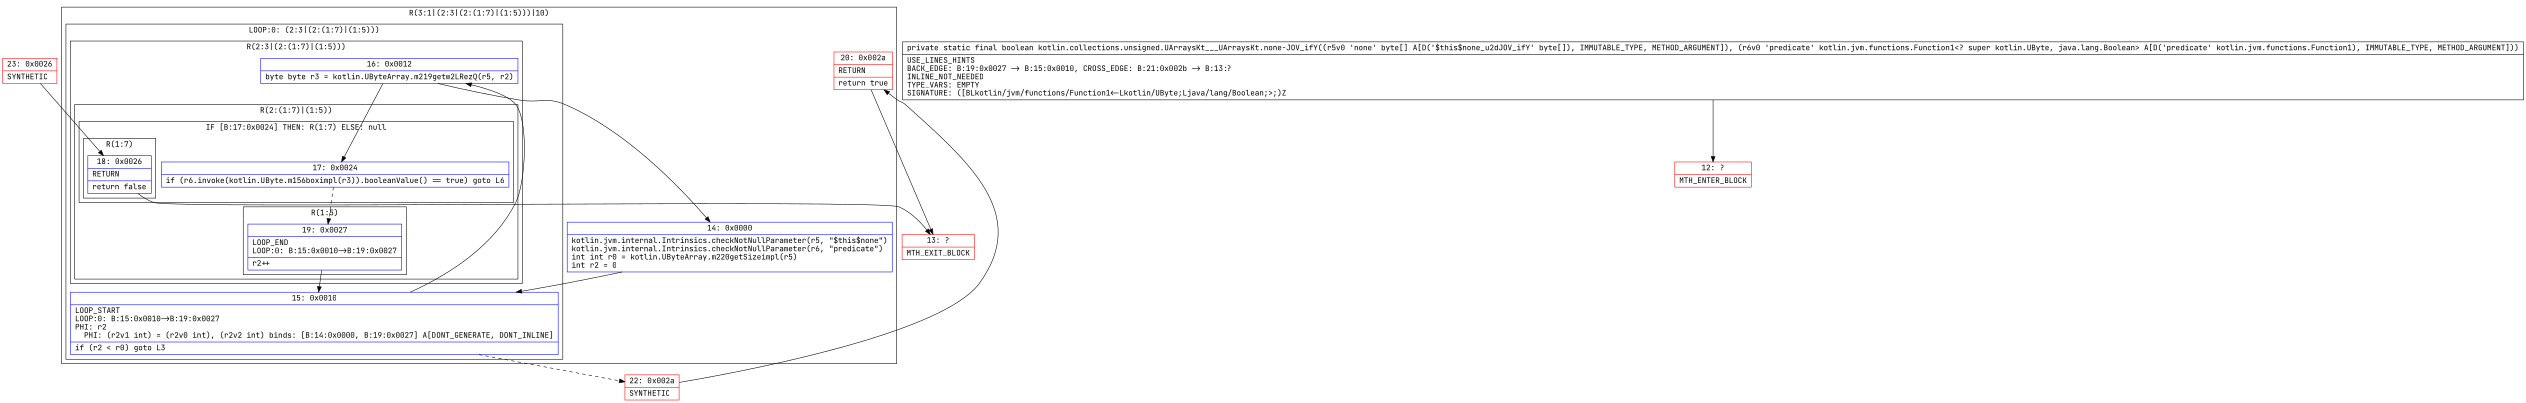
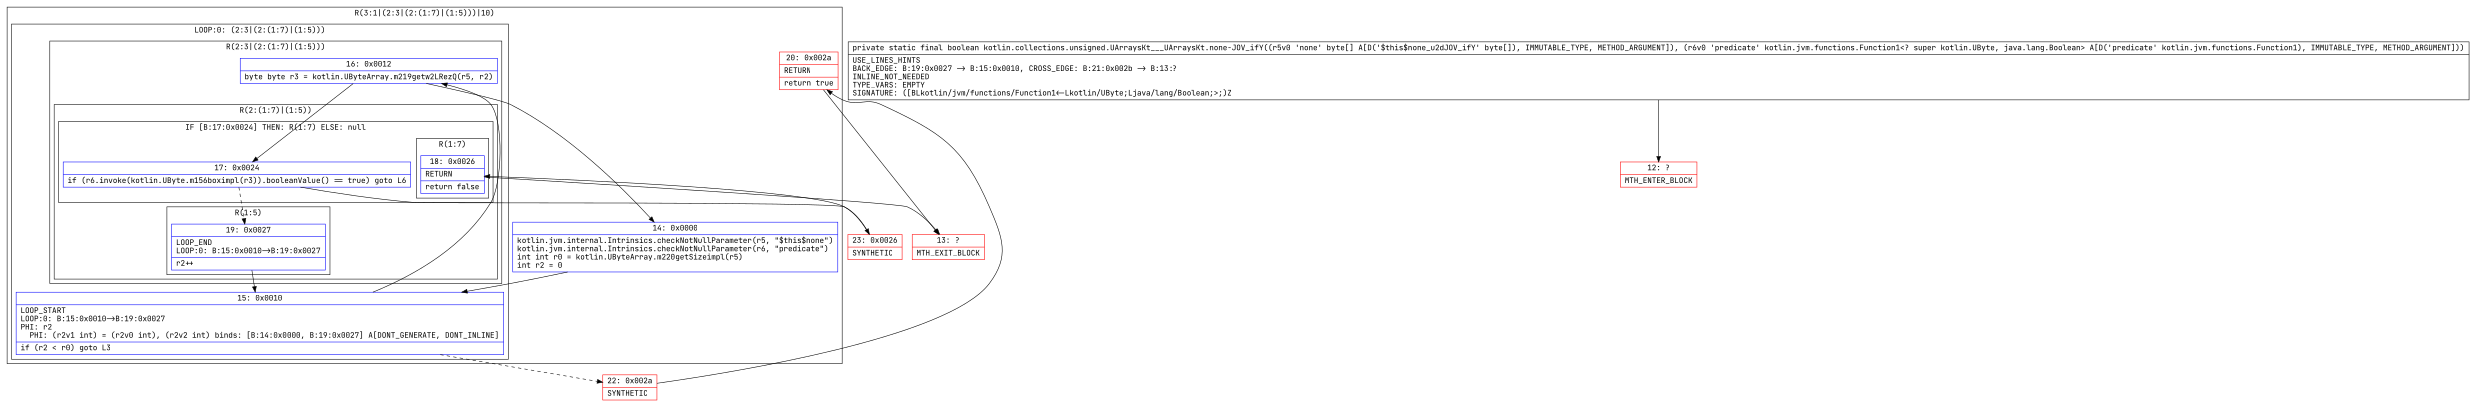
none -> (588, 203)
